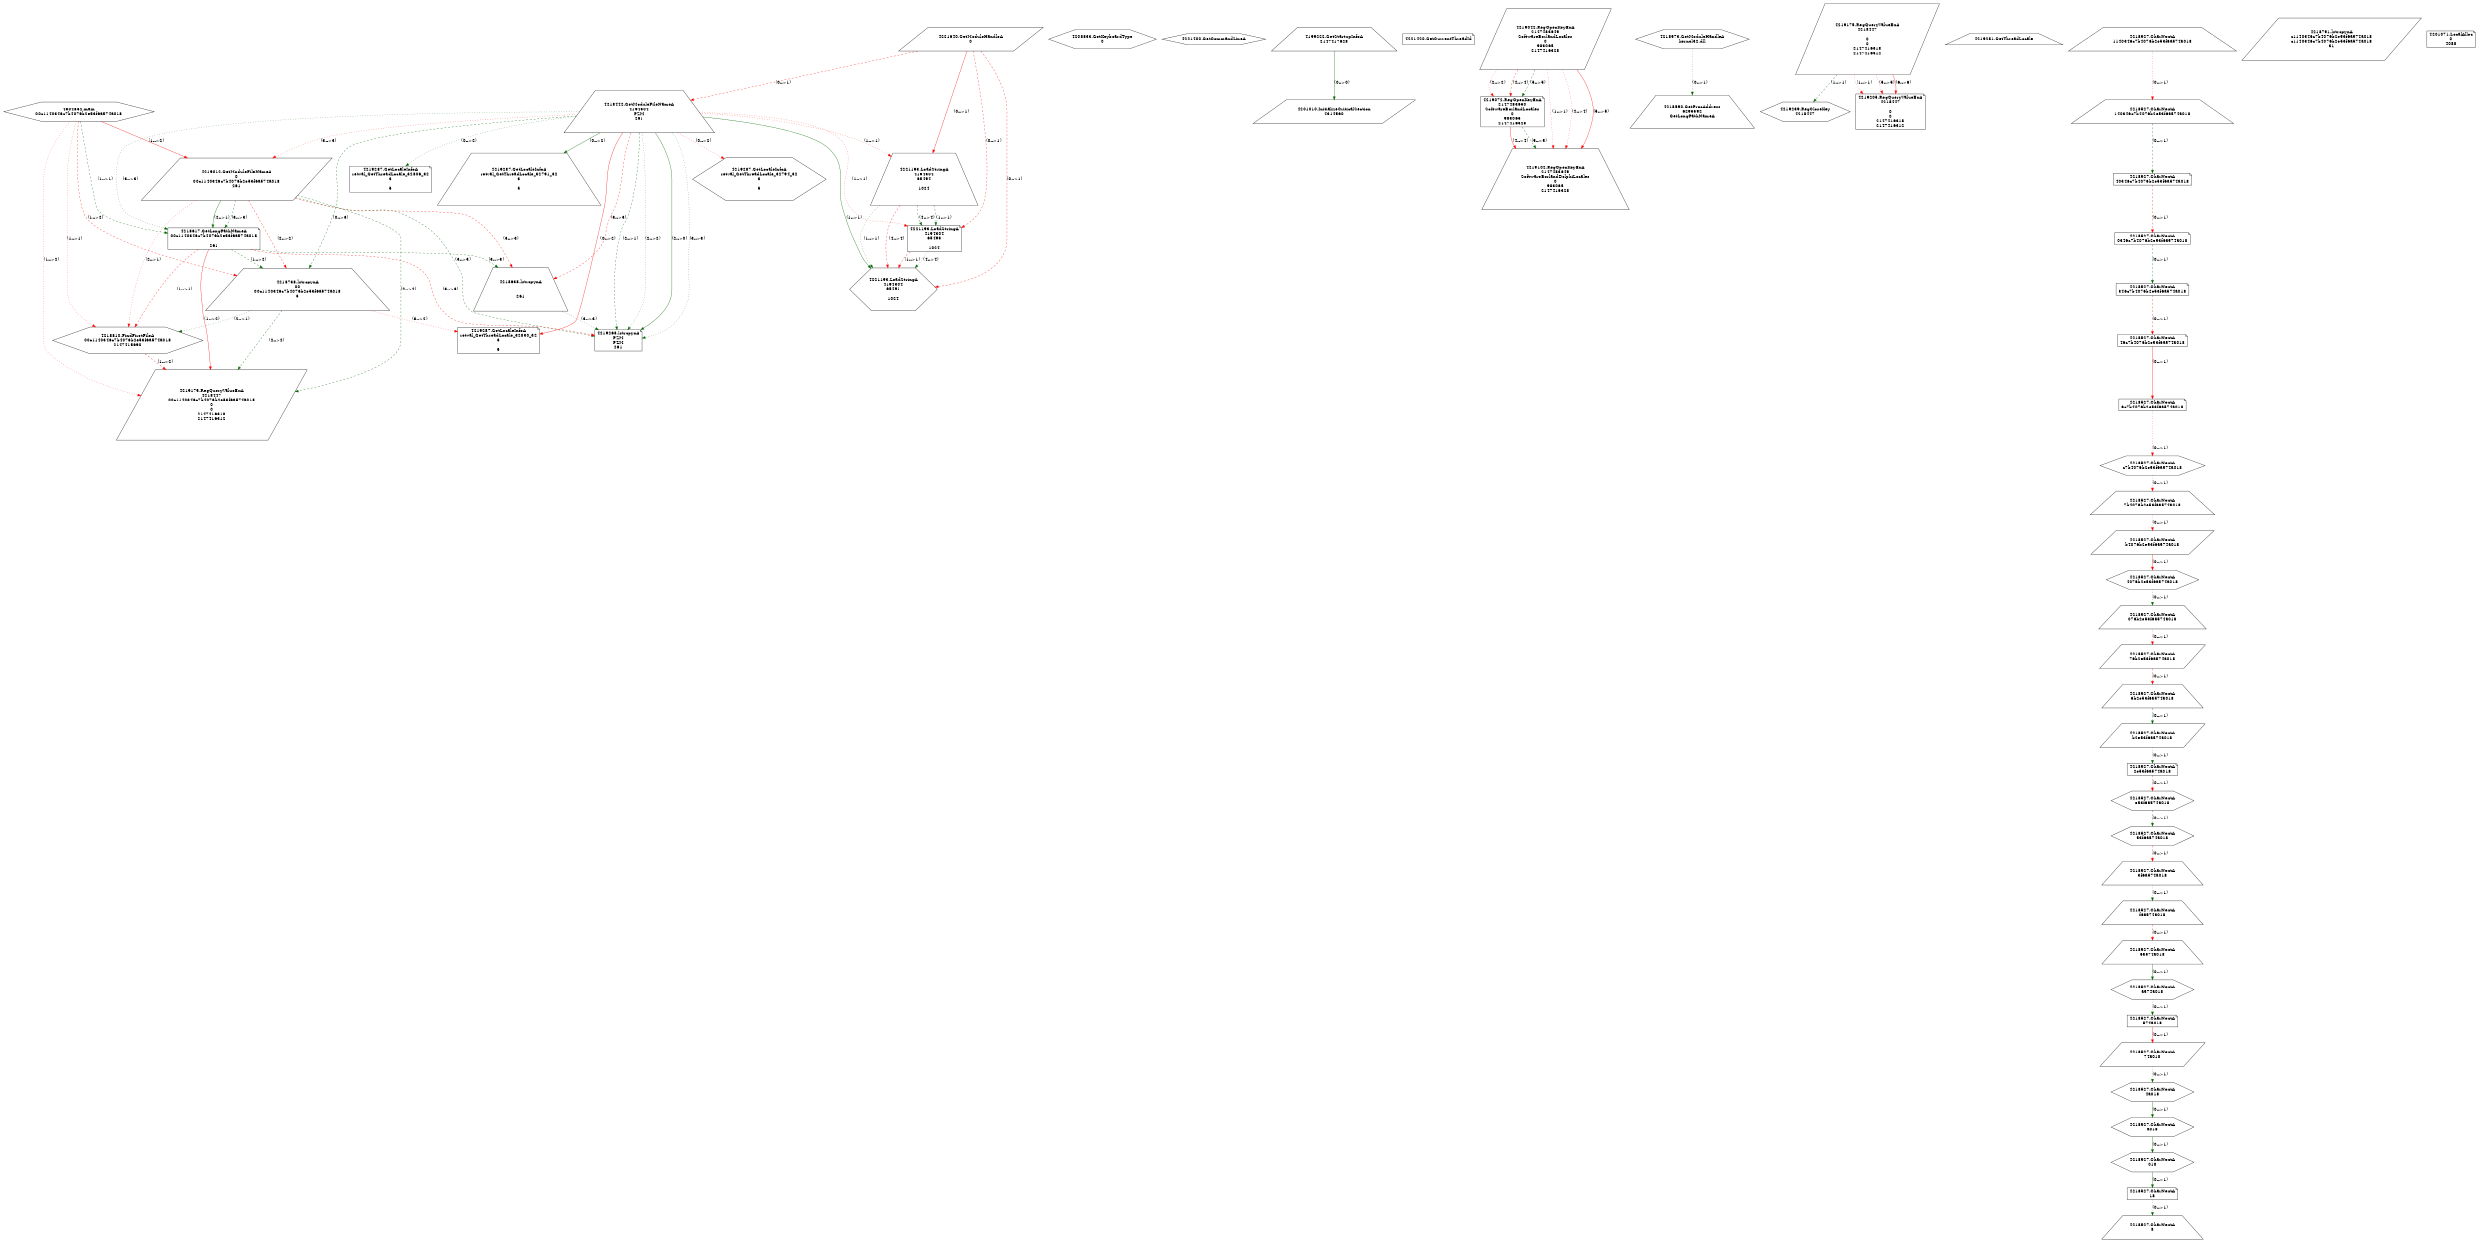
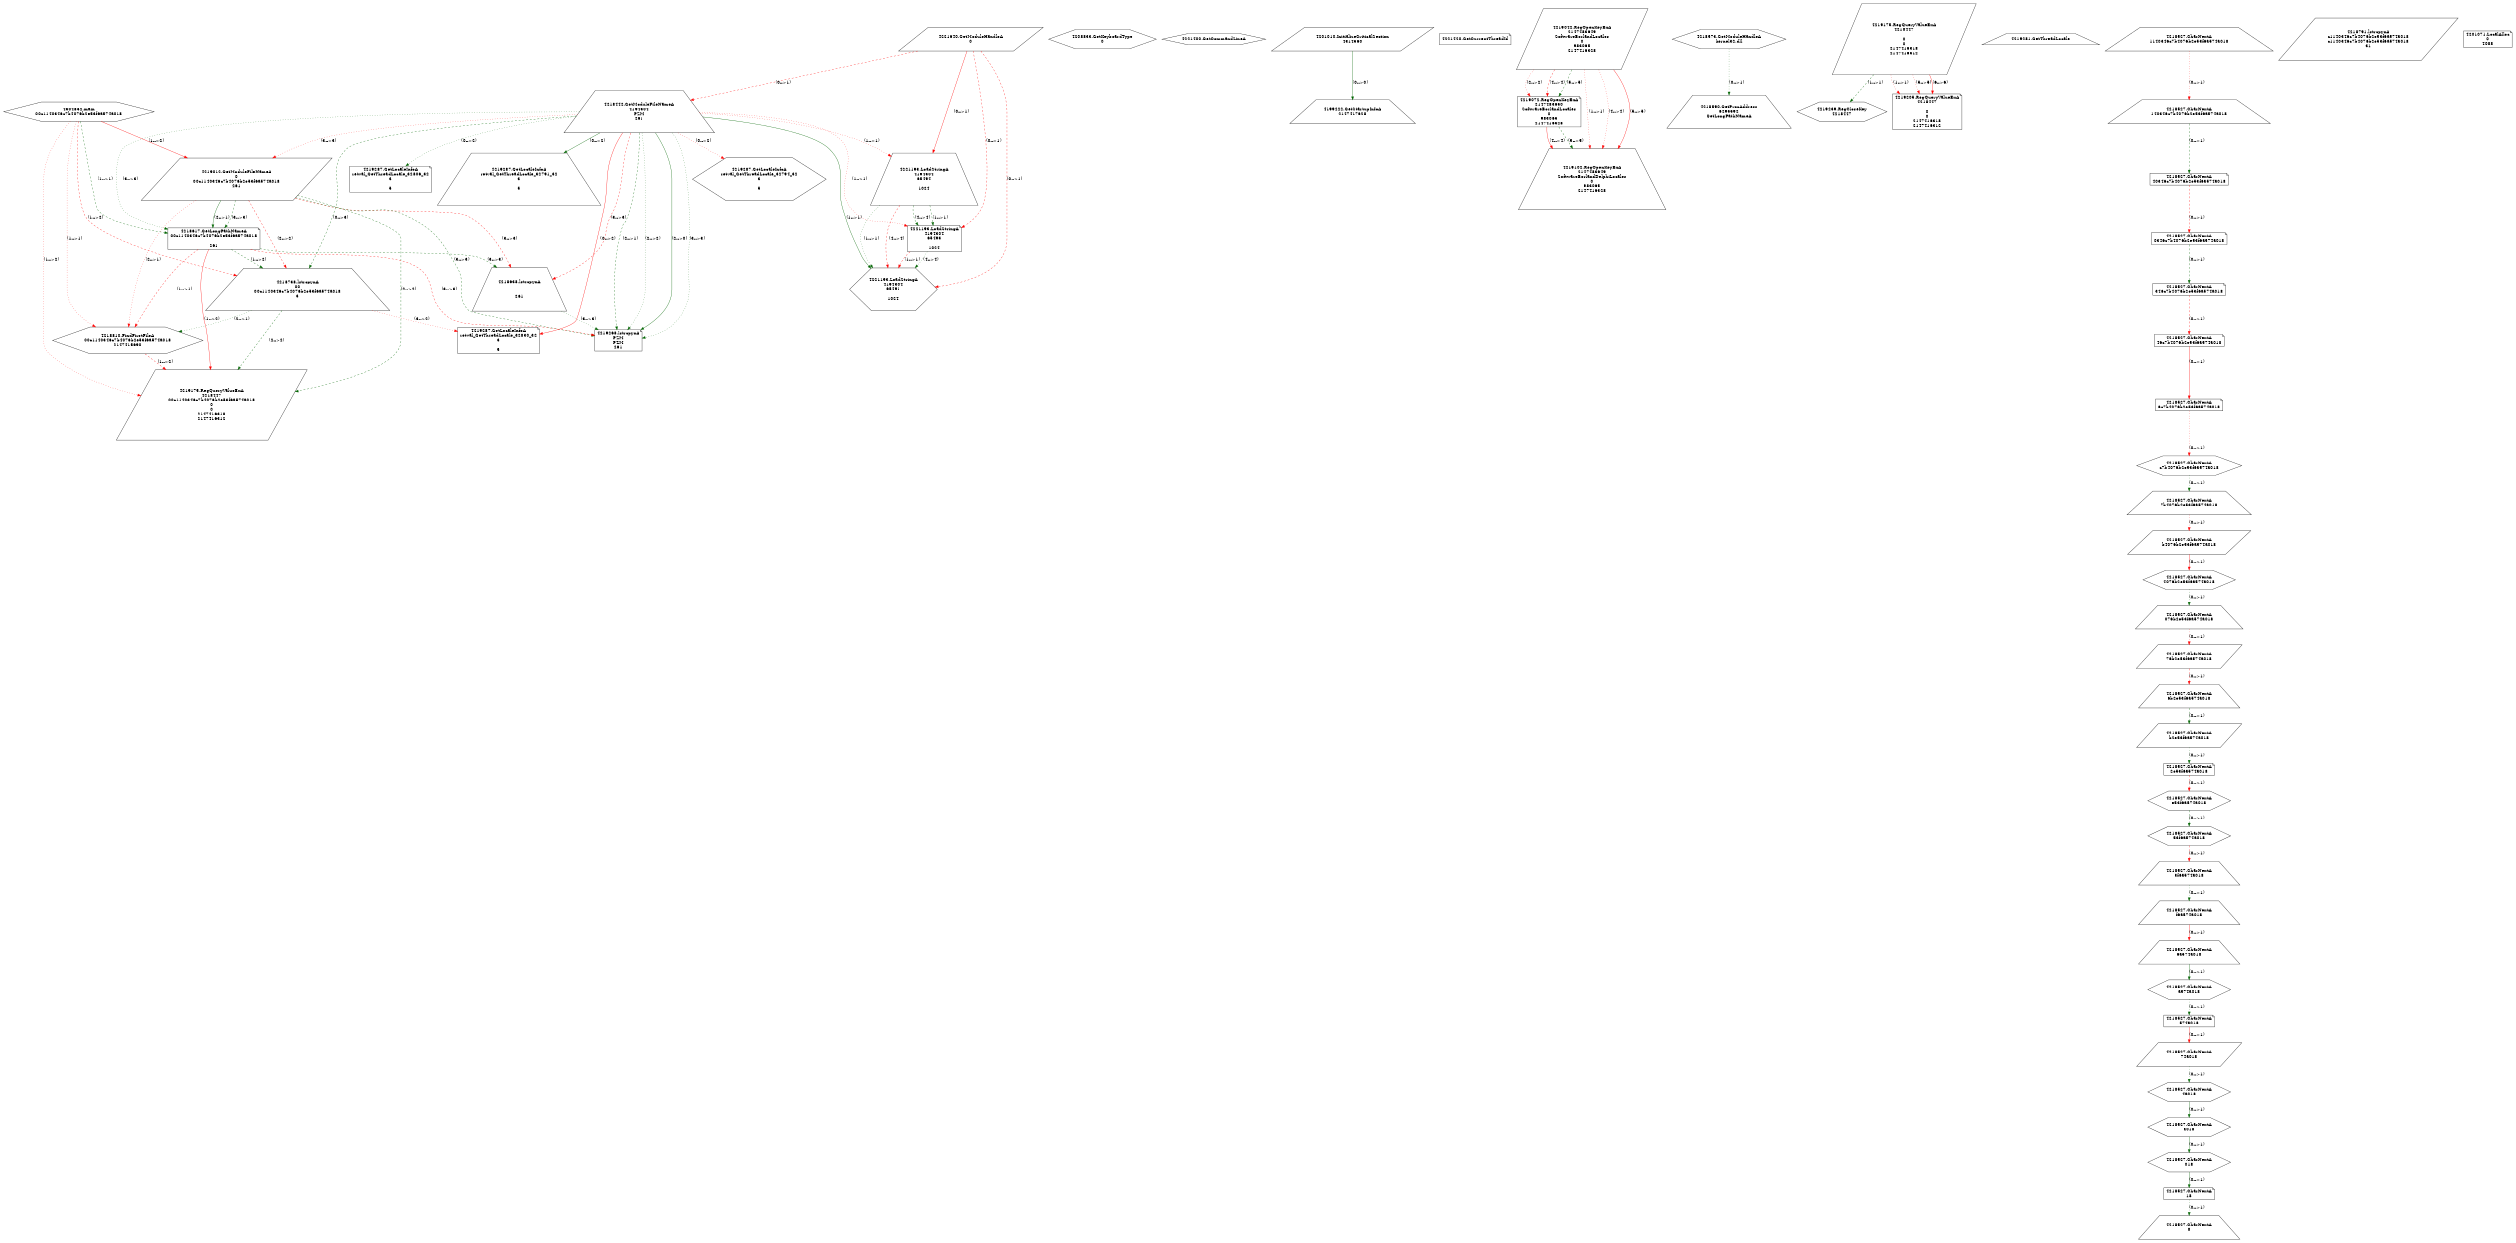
(1334, 74) -> (1353, 74)
(2152, 482) -> (2189, 482)
(2152, 931) -> (2189, 931)
